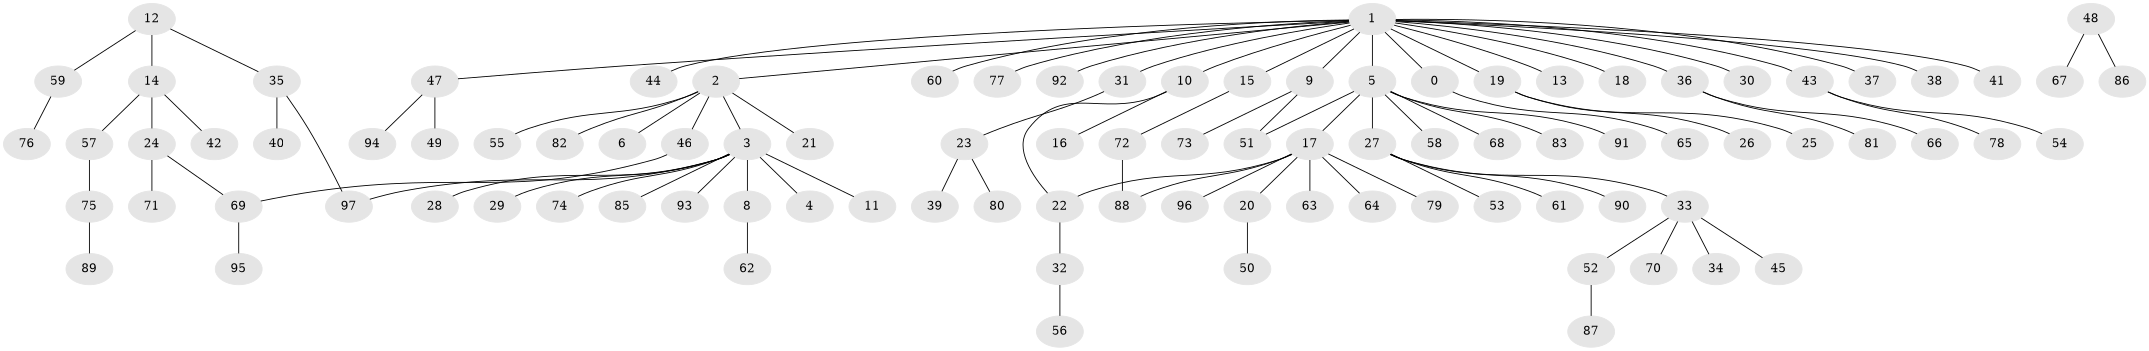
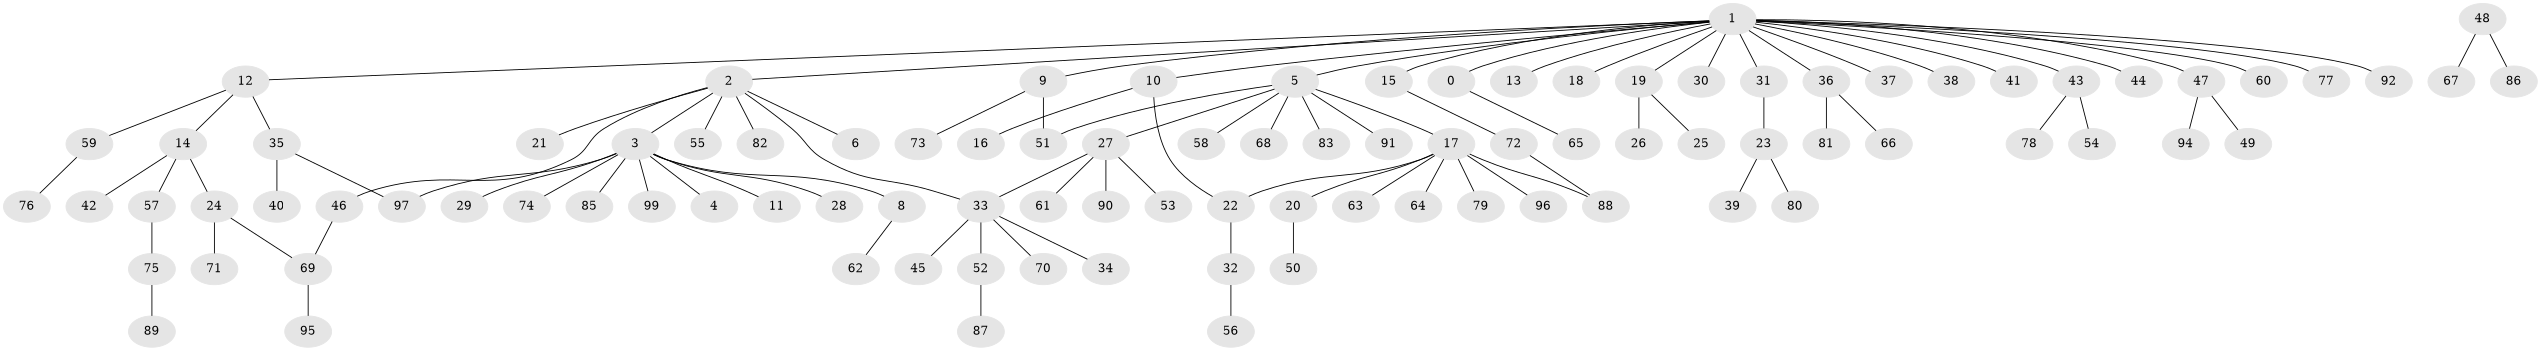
none -> (989, 50)
none -> (841, 168)
(685, 207) -> (652, 207)
